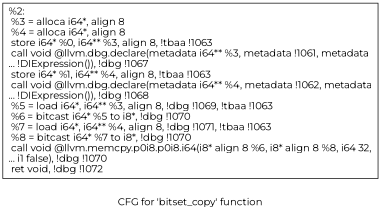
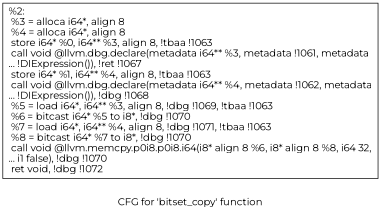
(79, 64) -> (75, 64)
